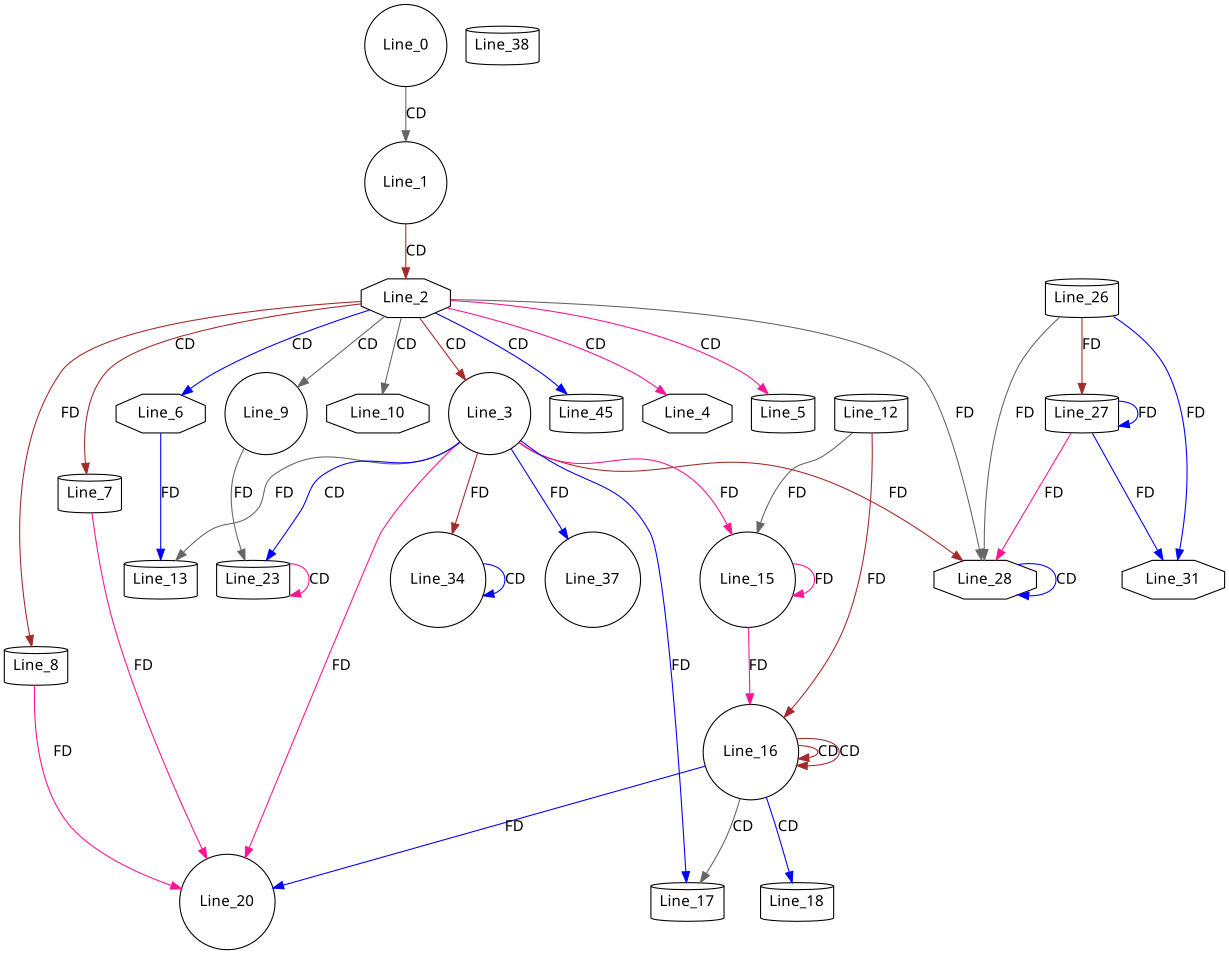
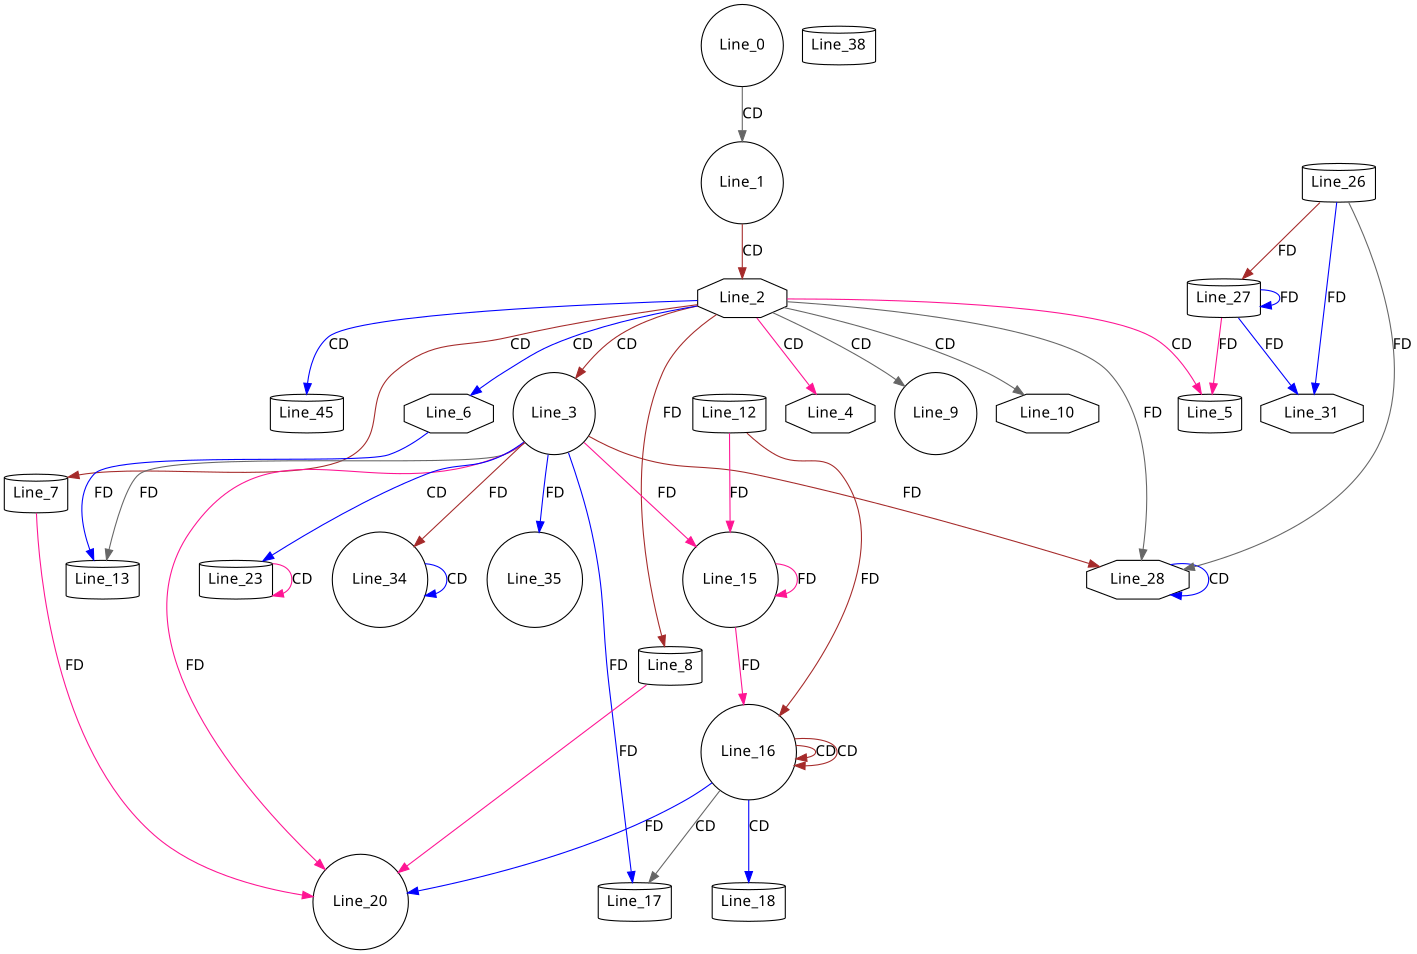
(802, 464) -> (730, 477)
(1037, 492) -> (1218, 351)
(231, 499) -> none
(593, 580) -> (535, 580)
